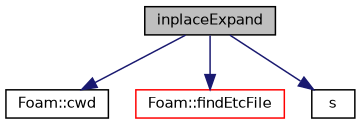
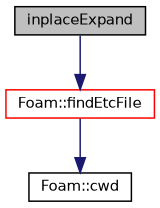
(140, 59) -> (80, 138)
(333, 104) -> none
